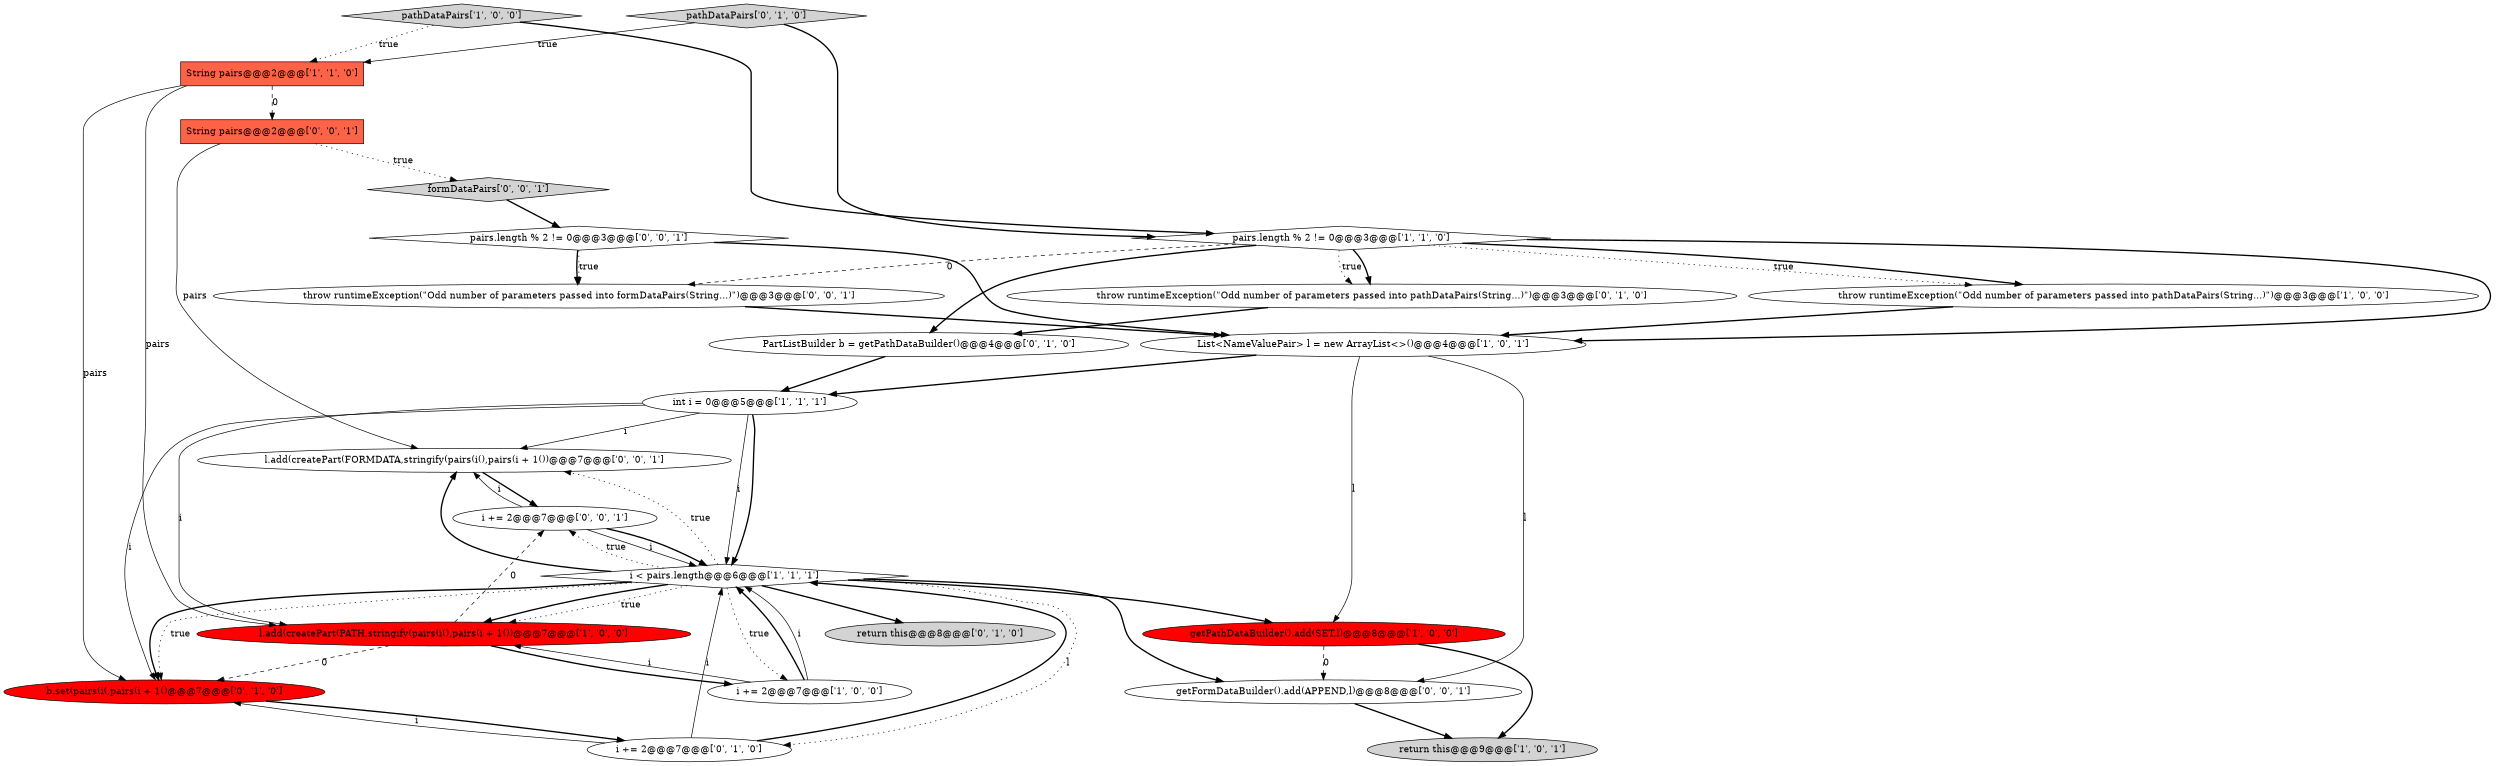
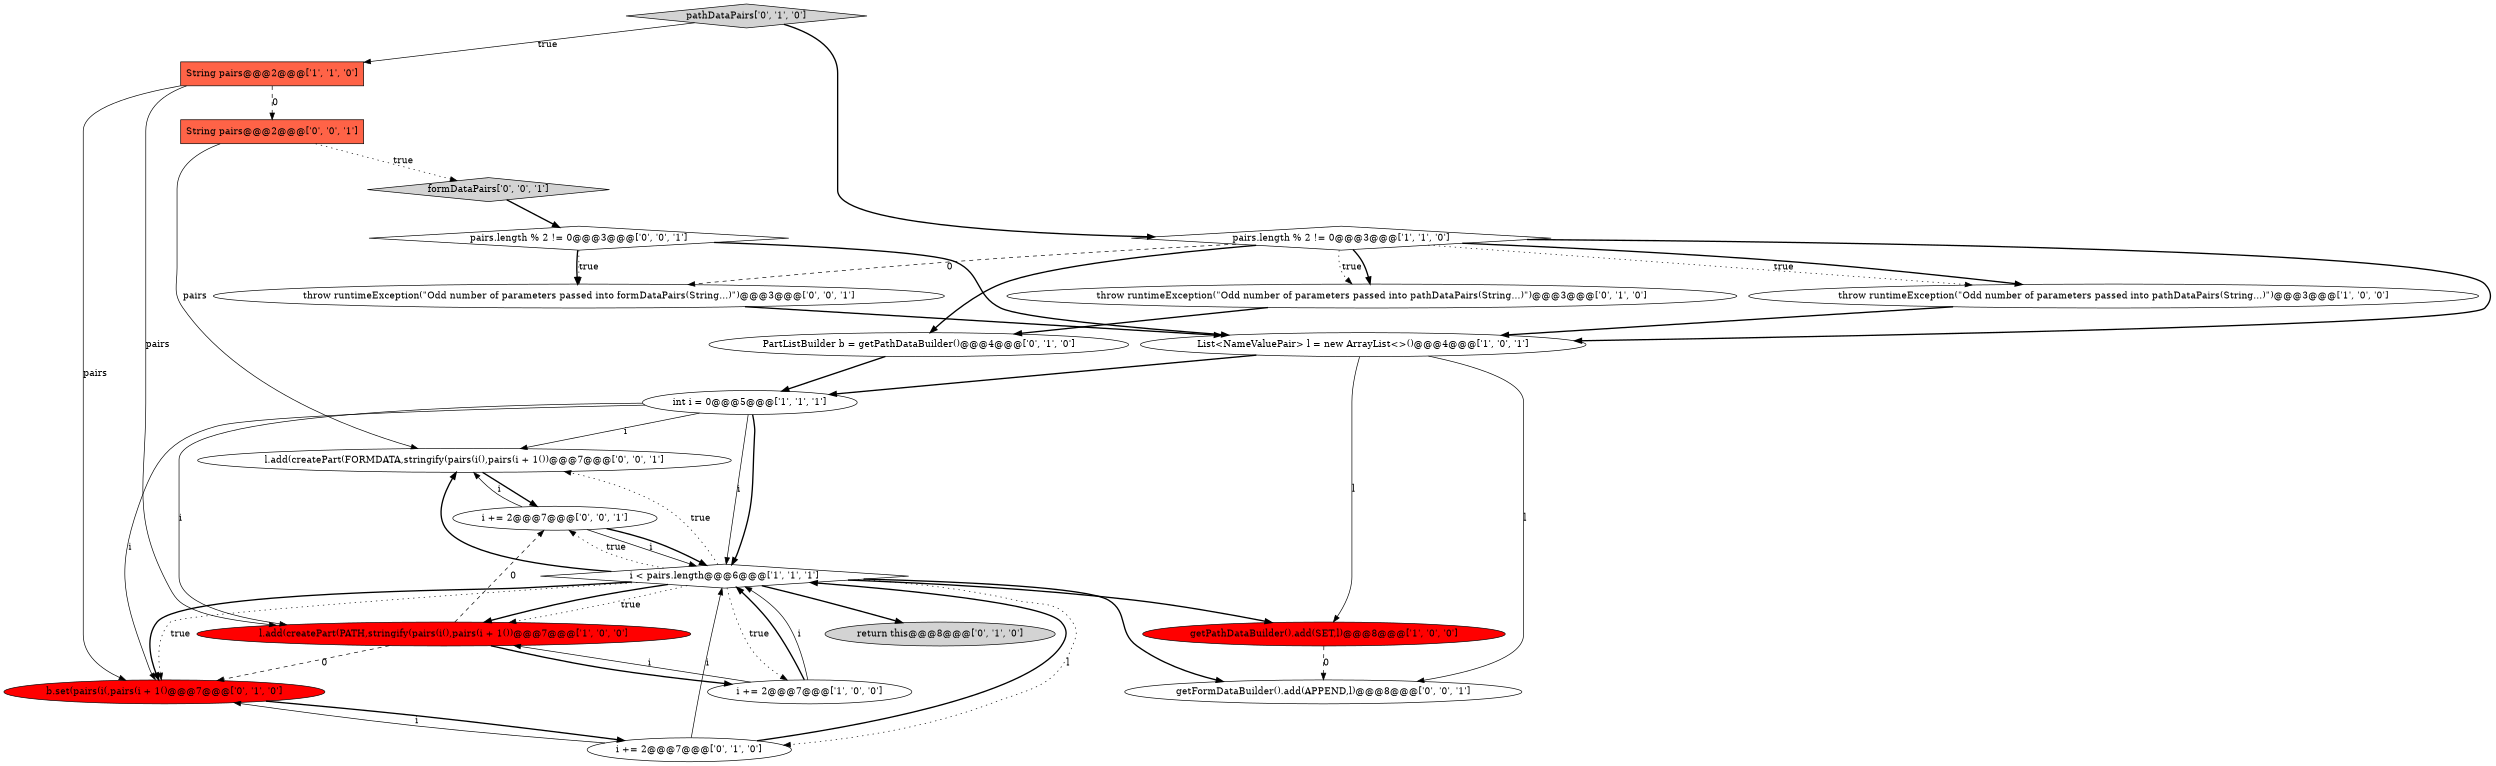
(462, 16) -> none
(1482, 750) -> none
